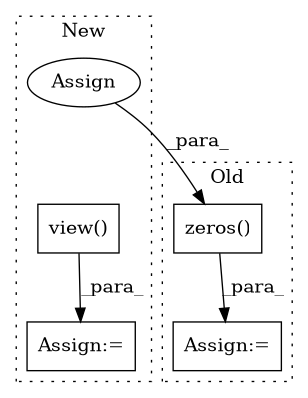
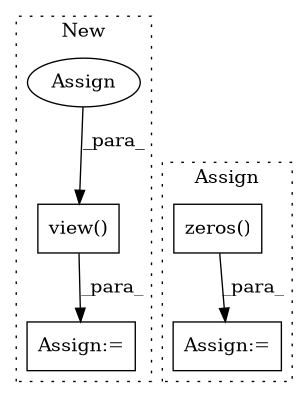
(161, 143) -> (81, 149)
(227, 178) -> (227, 178)
